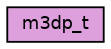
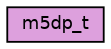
(55, 25) -> (55, 25)
